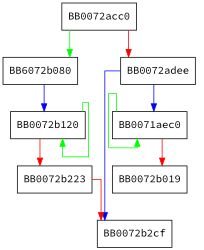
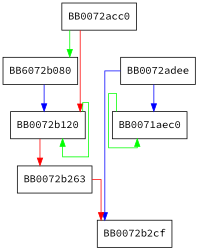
(129, 40) -> (80, 67)
(55, 179) -> (55, 179)
(150, 179) -> none
